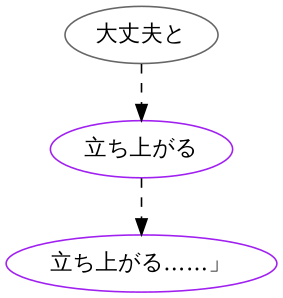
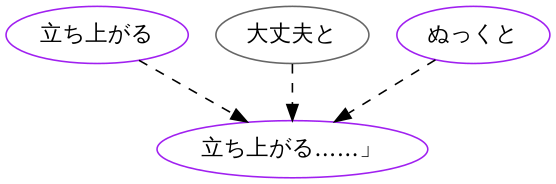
none -> (473, 35)
(142, 84) -> (292, 84)
